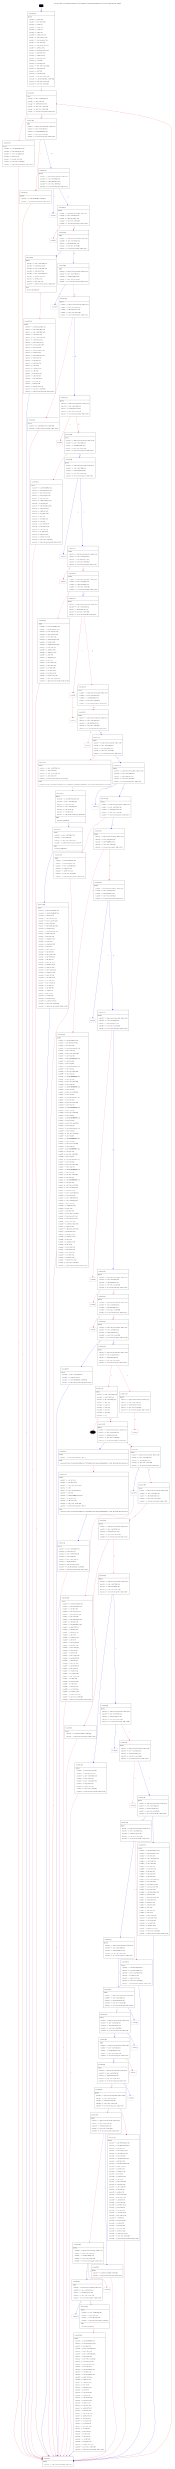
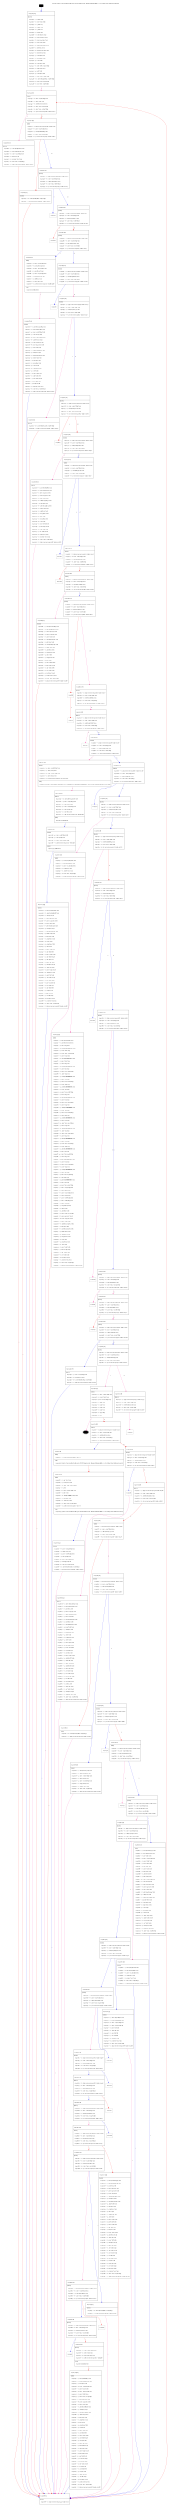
none -> (118, 2029)
